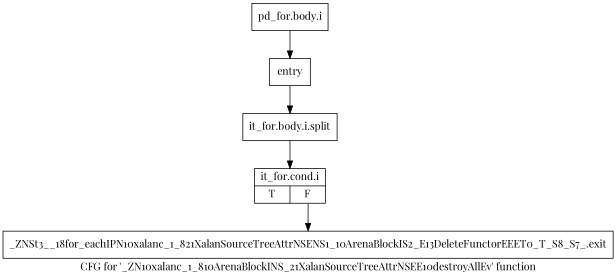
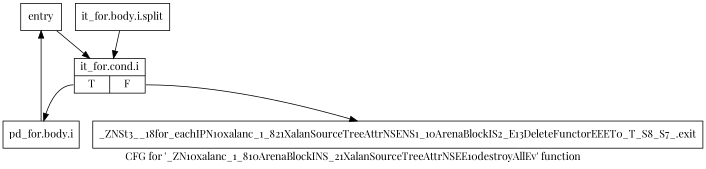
none -> (56, 95)
(290, 96) -> (70, 42)
